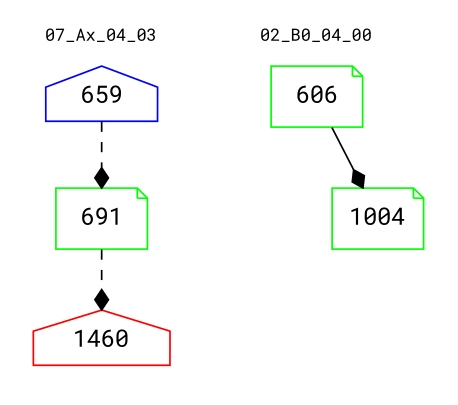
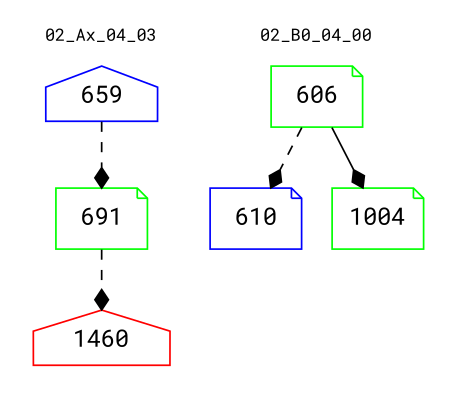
(102, 36) -> (102, 36)
none -> (256, 219)
